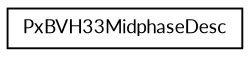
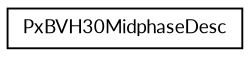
(125, 28) -> (125, 28)
